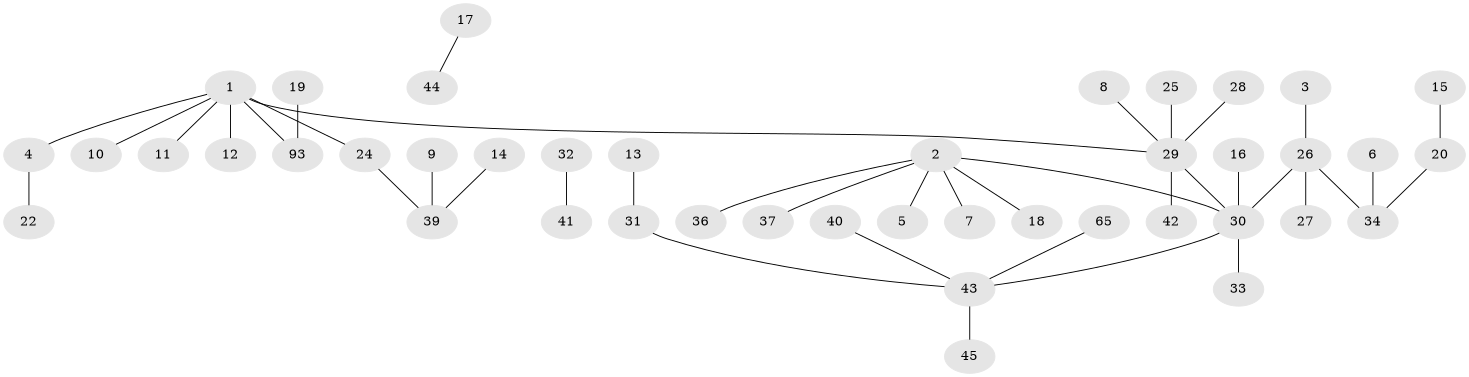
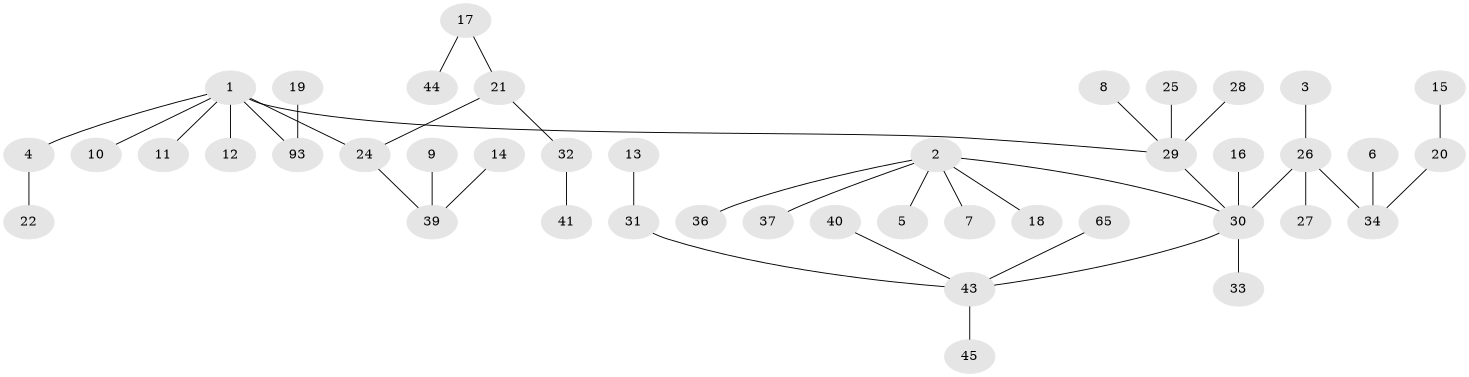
none -> (499, 88)
(1171, 222) -> none
